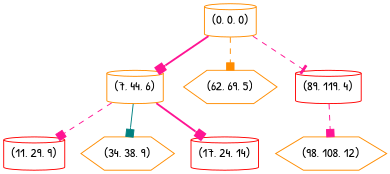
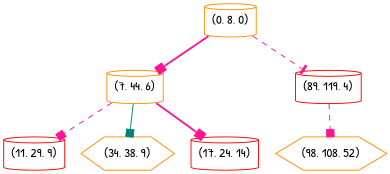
(230, 20) -> (230, 20)
(230, 87) -> none
(331, 154) -> (331, 154)
